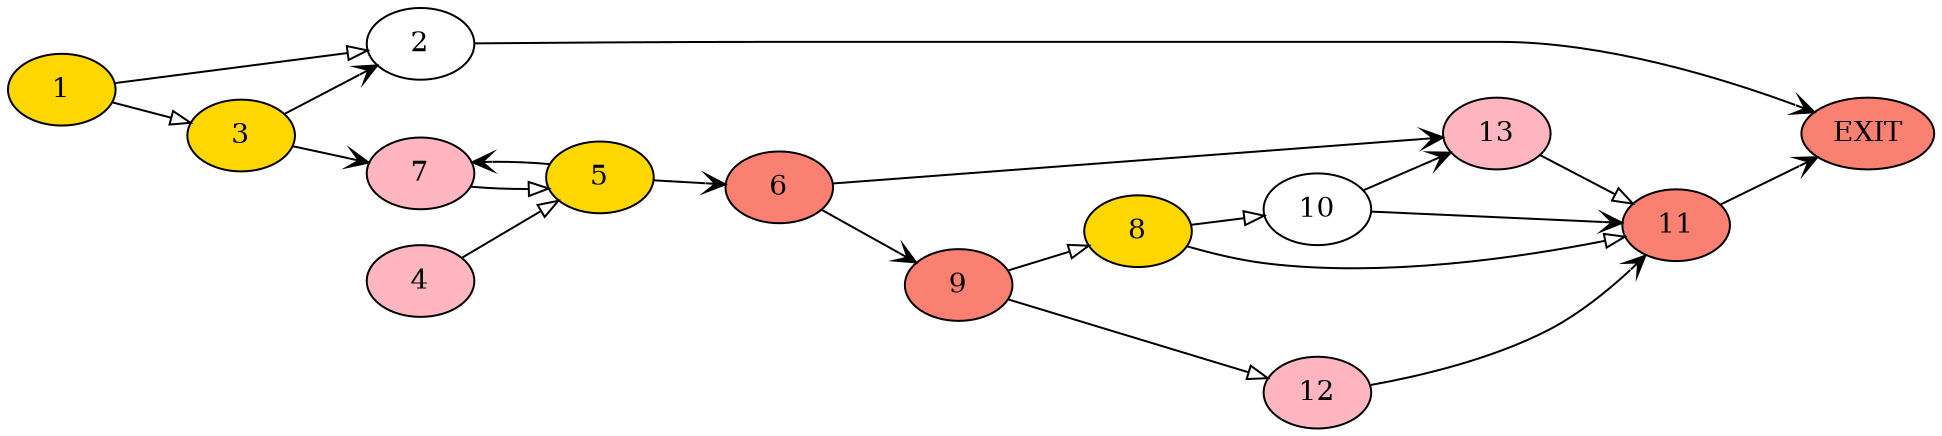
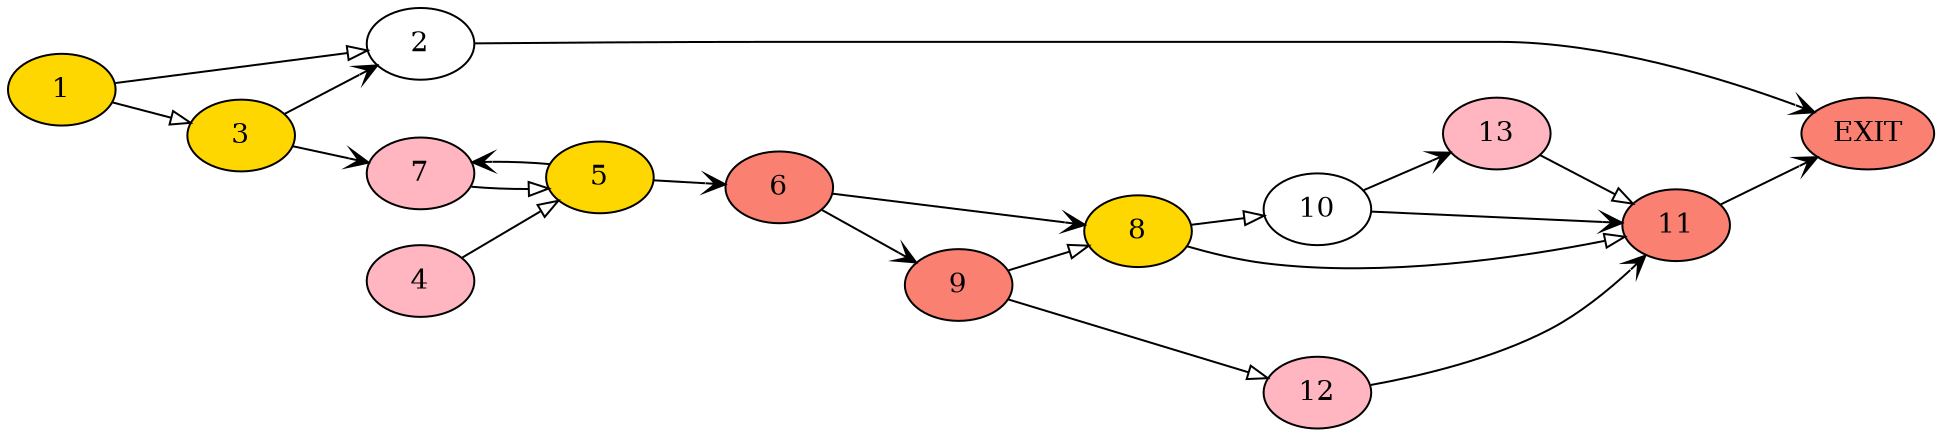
(1128, 161) -> (949, 208)
